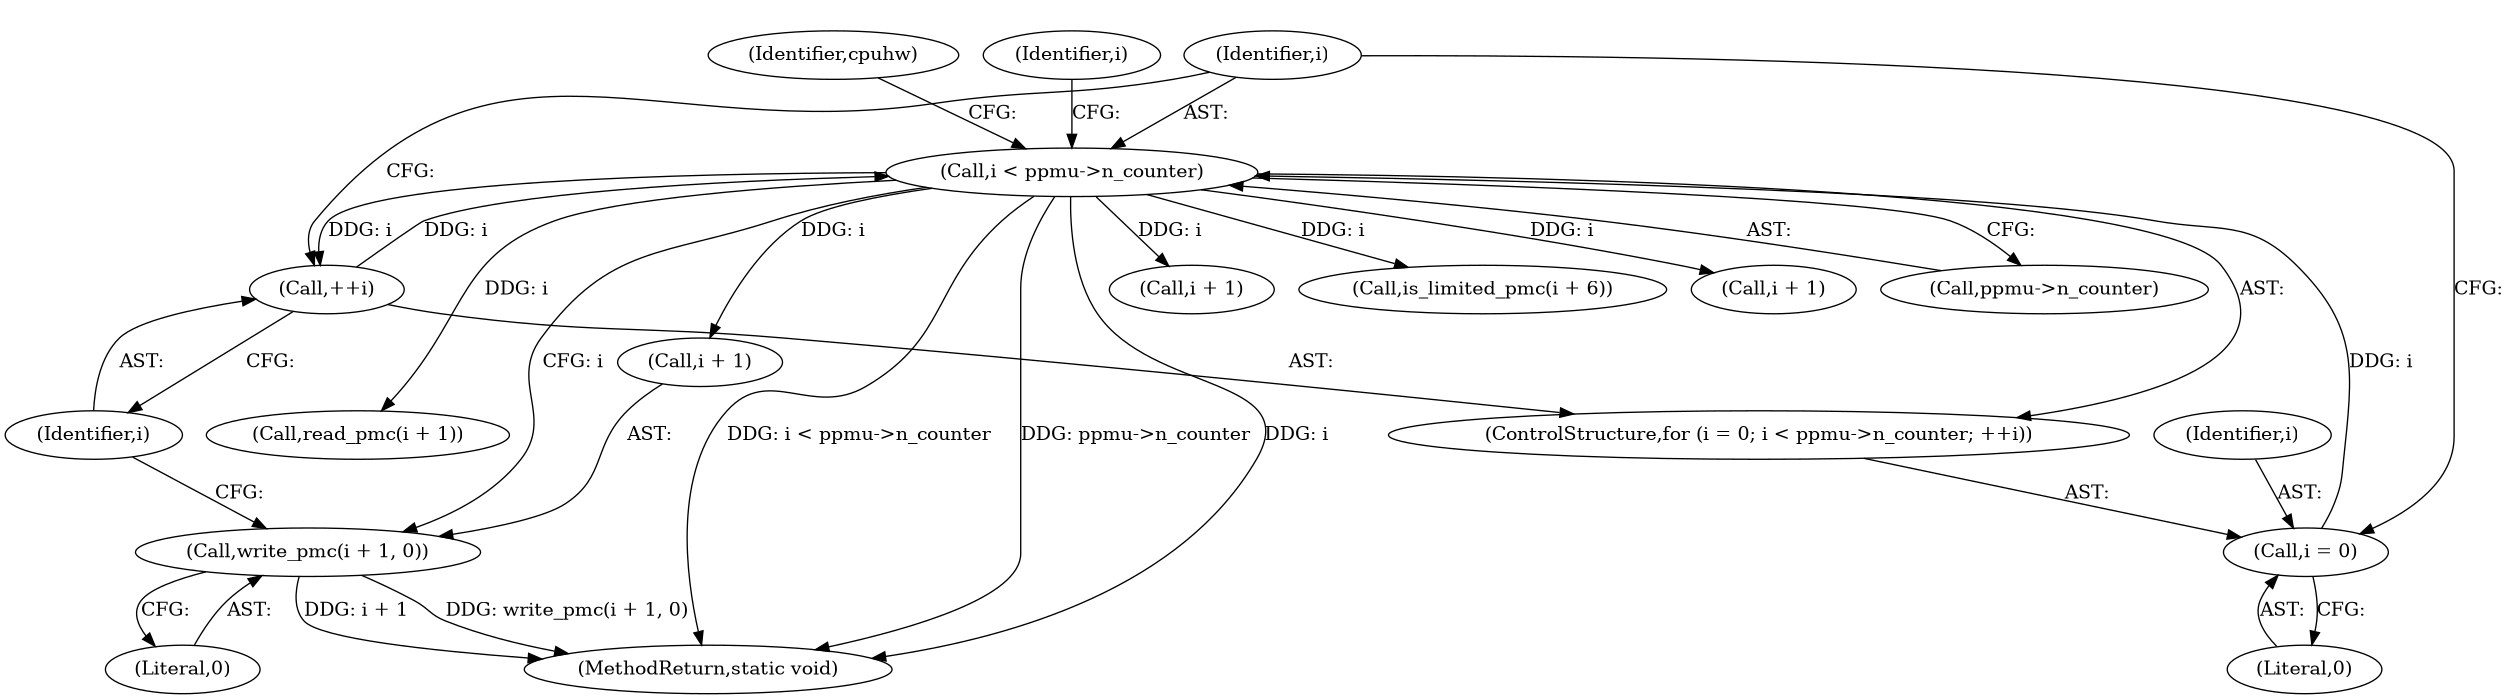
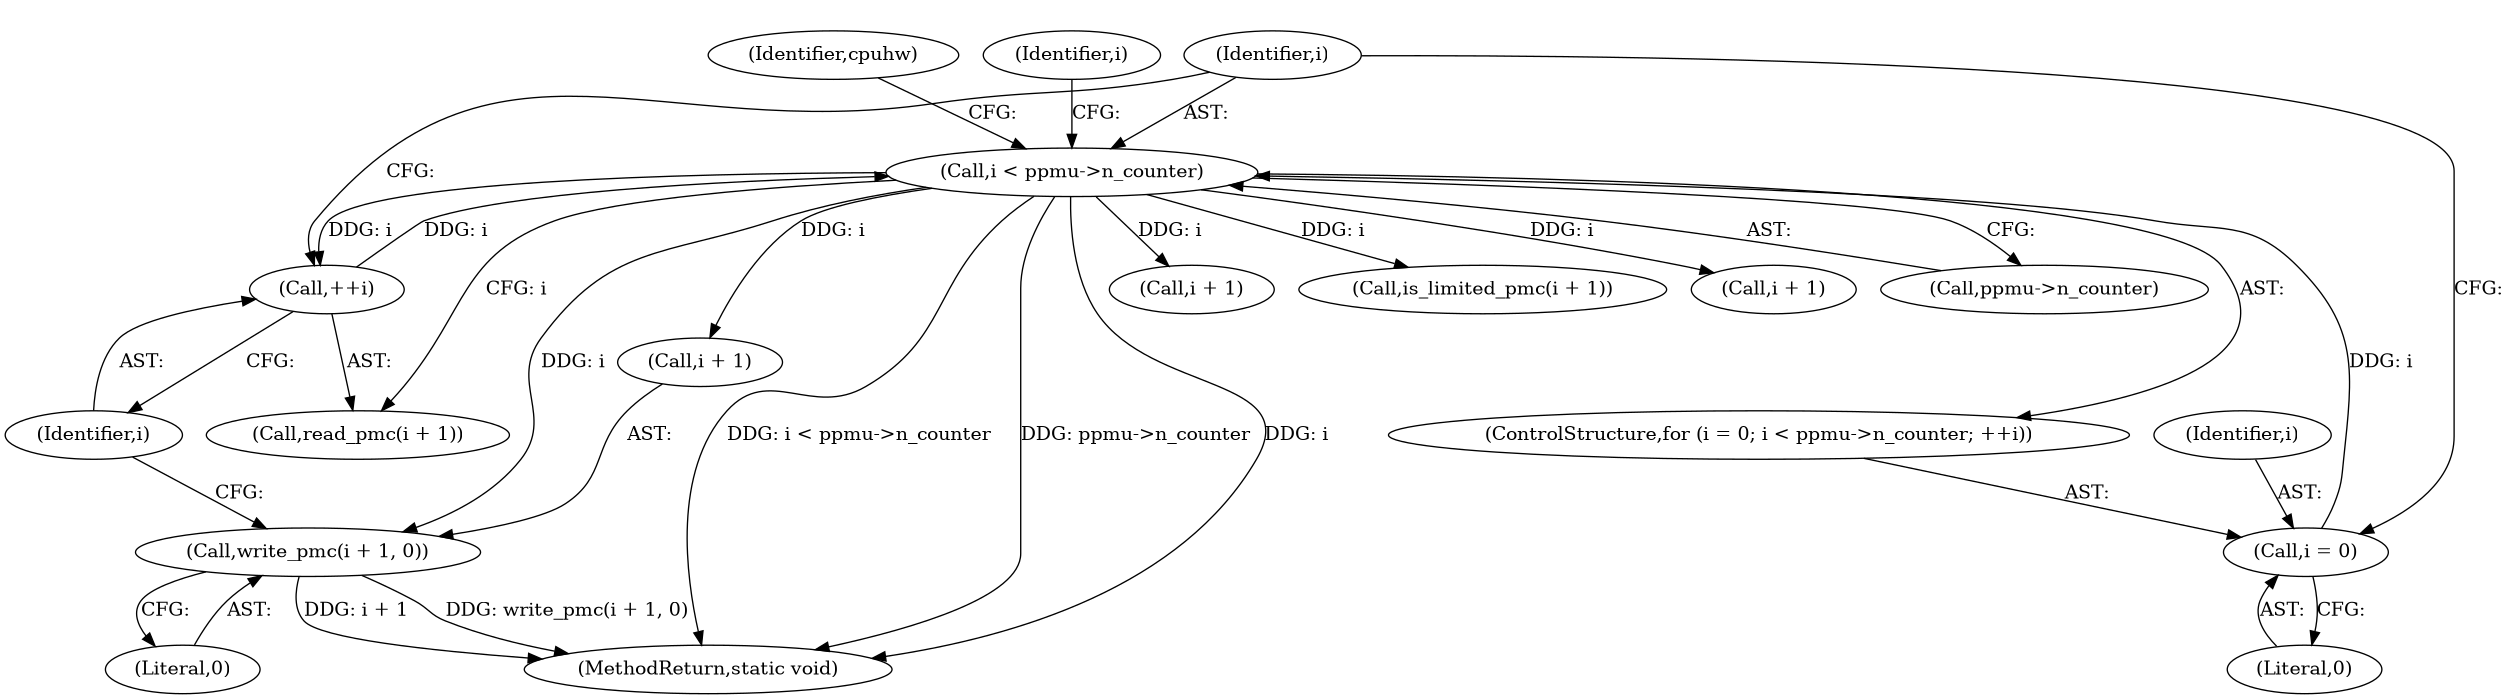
(517, 290) -> (517, 290)
(1483, 290) -> (1483, 290)
(974, 355) -> (341, 355)
(573, 362) -> (573, 362)
